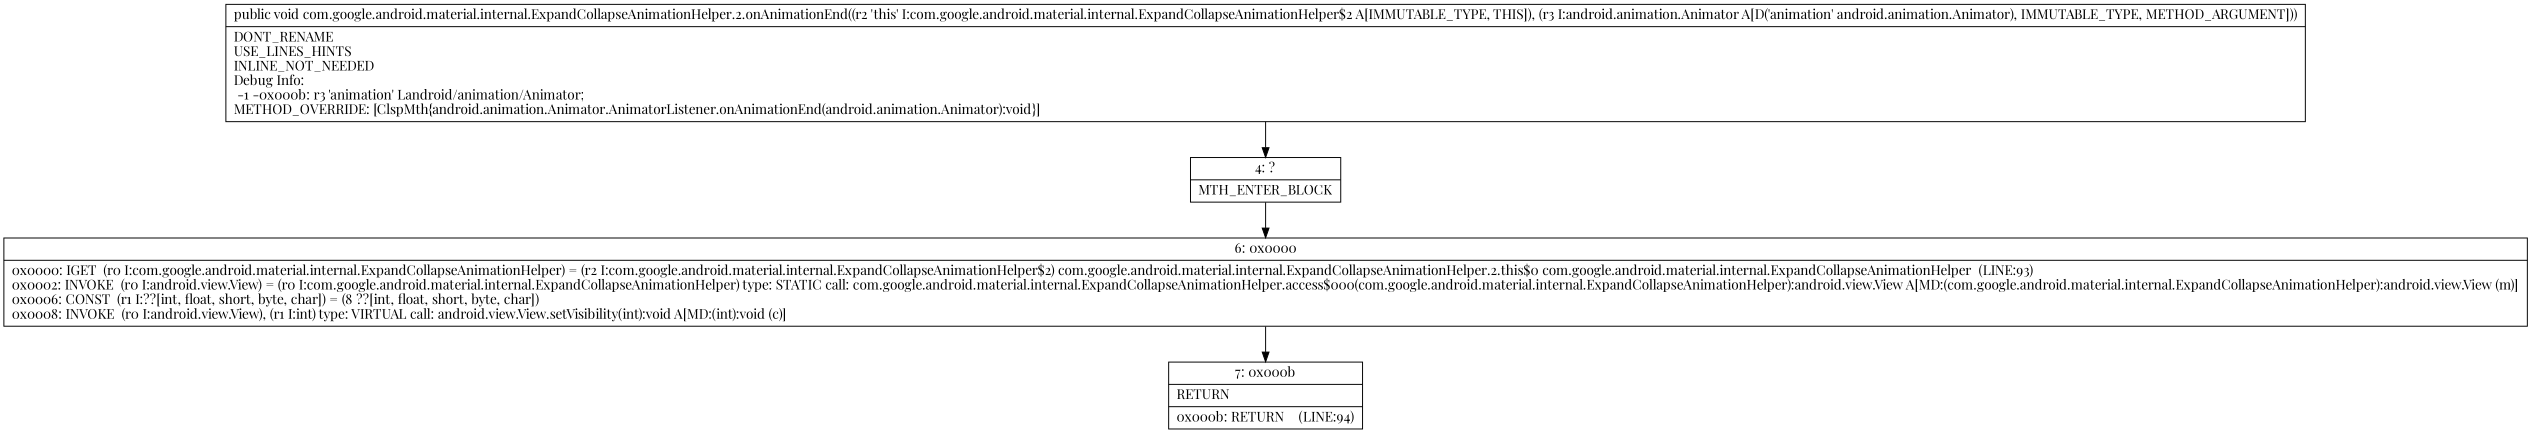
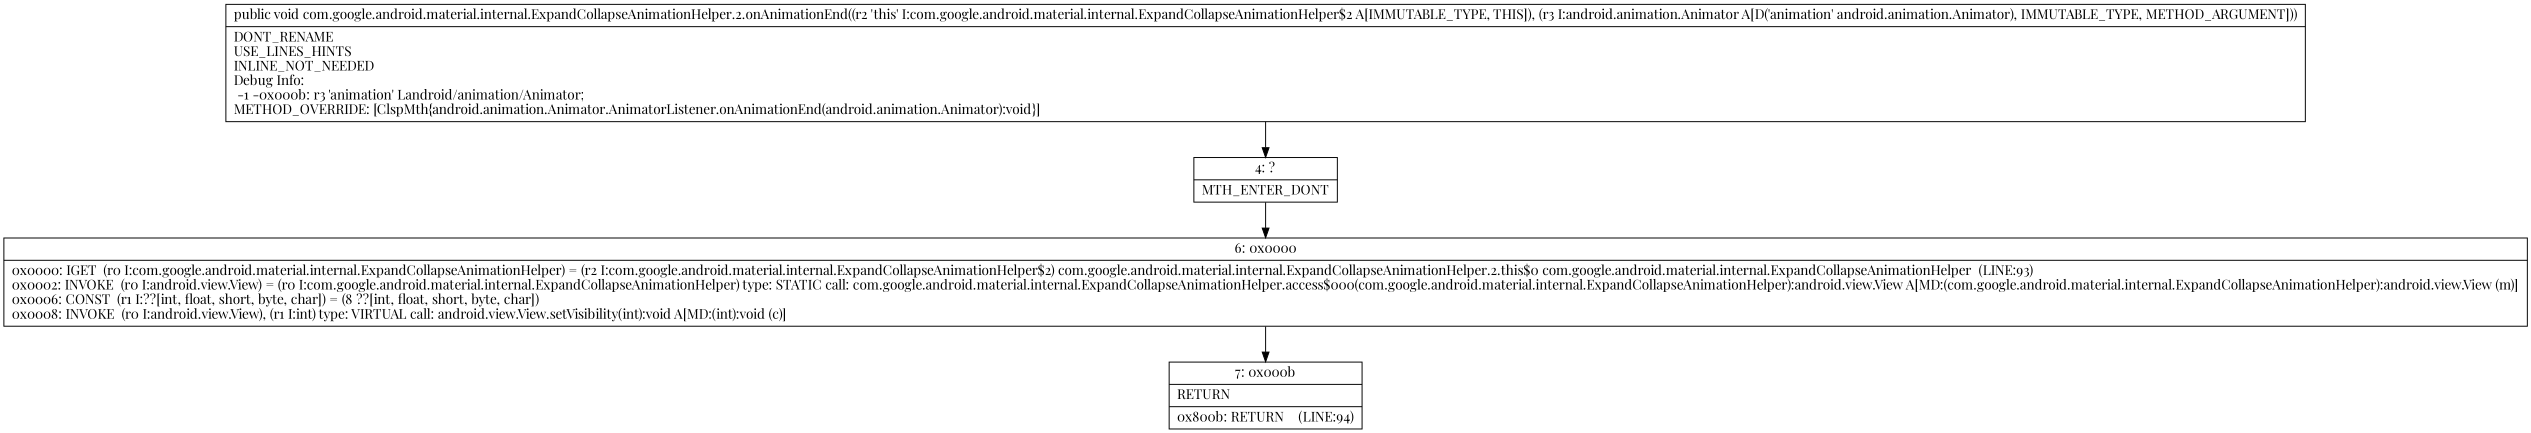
(1266, 190) -> (1266, 190)
(1266, 417) -> (1266, 417)
